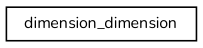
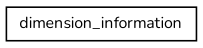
(101, 24) -> (101, 24)
